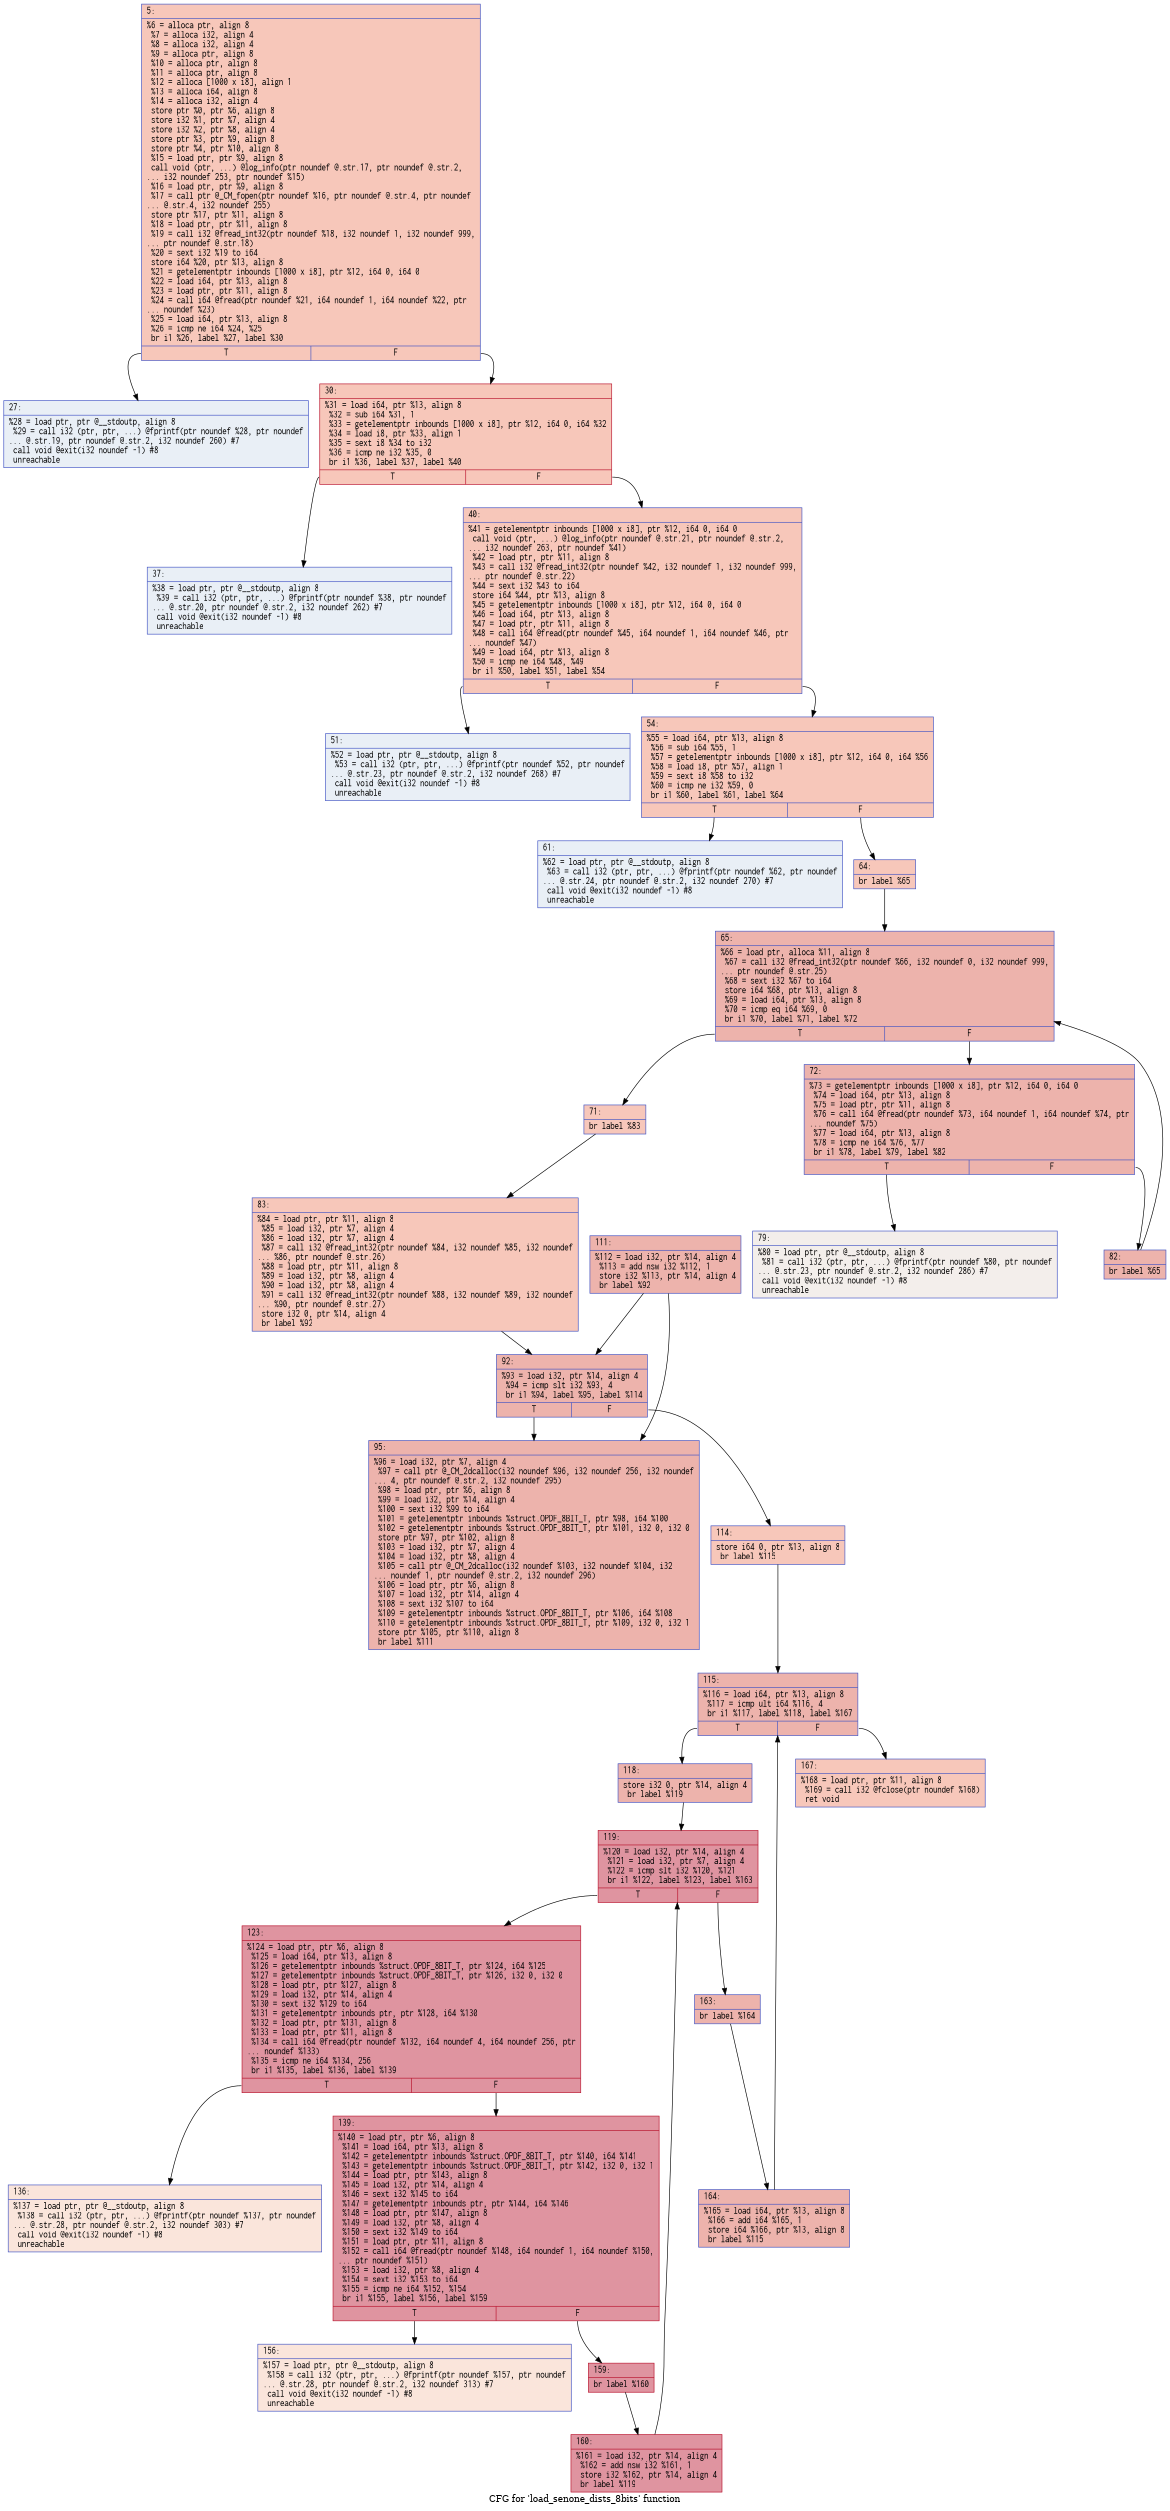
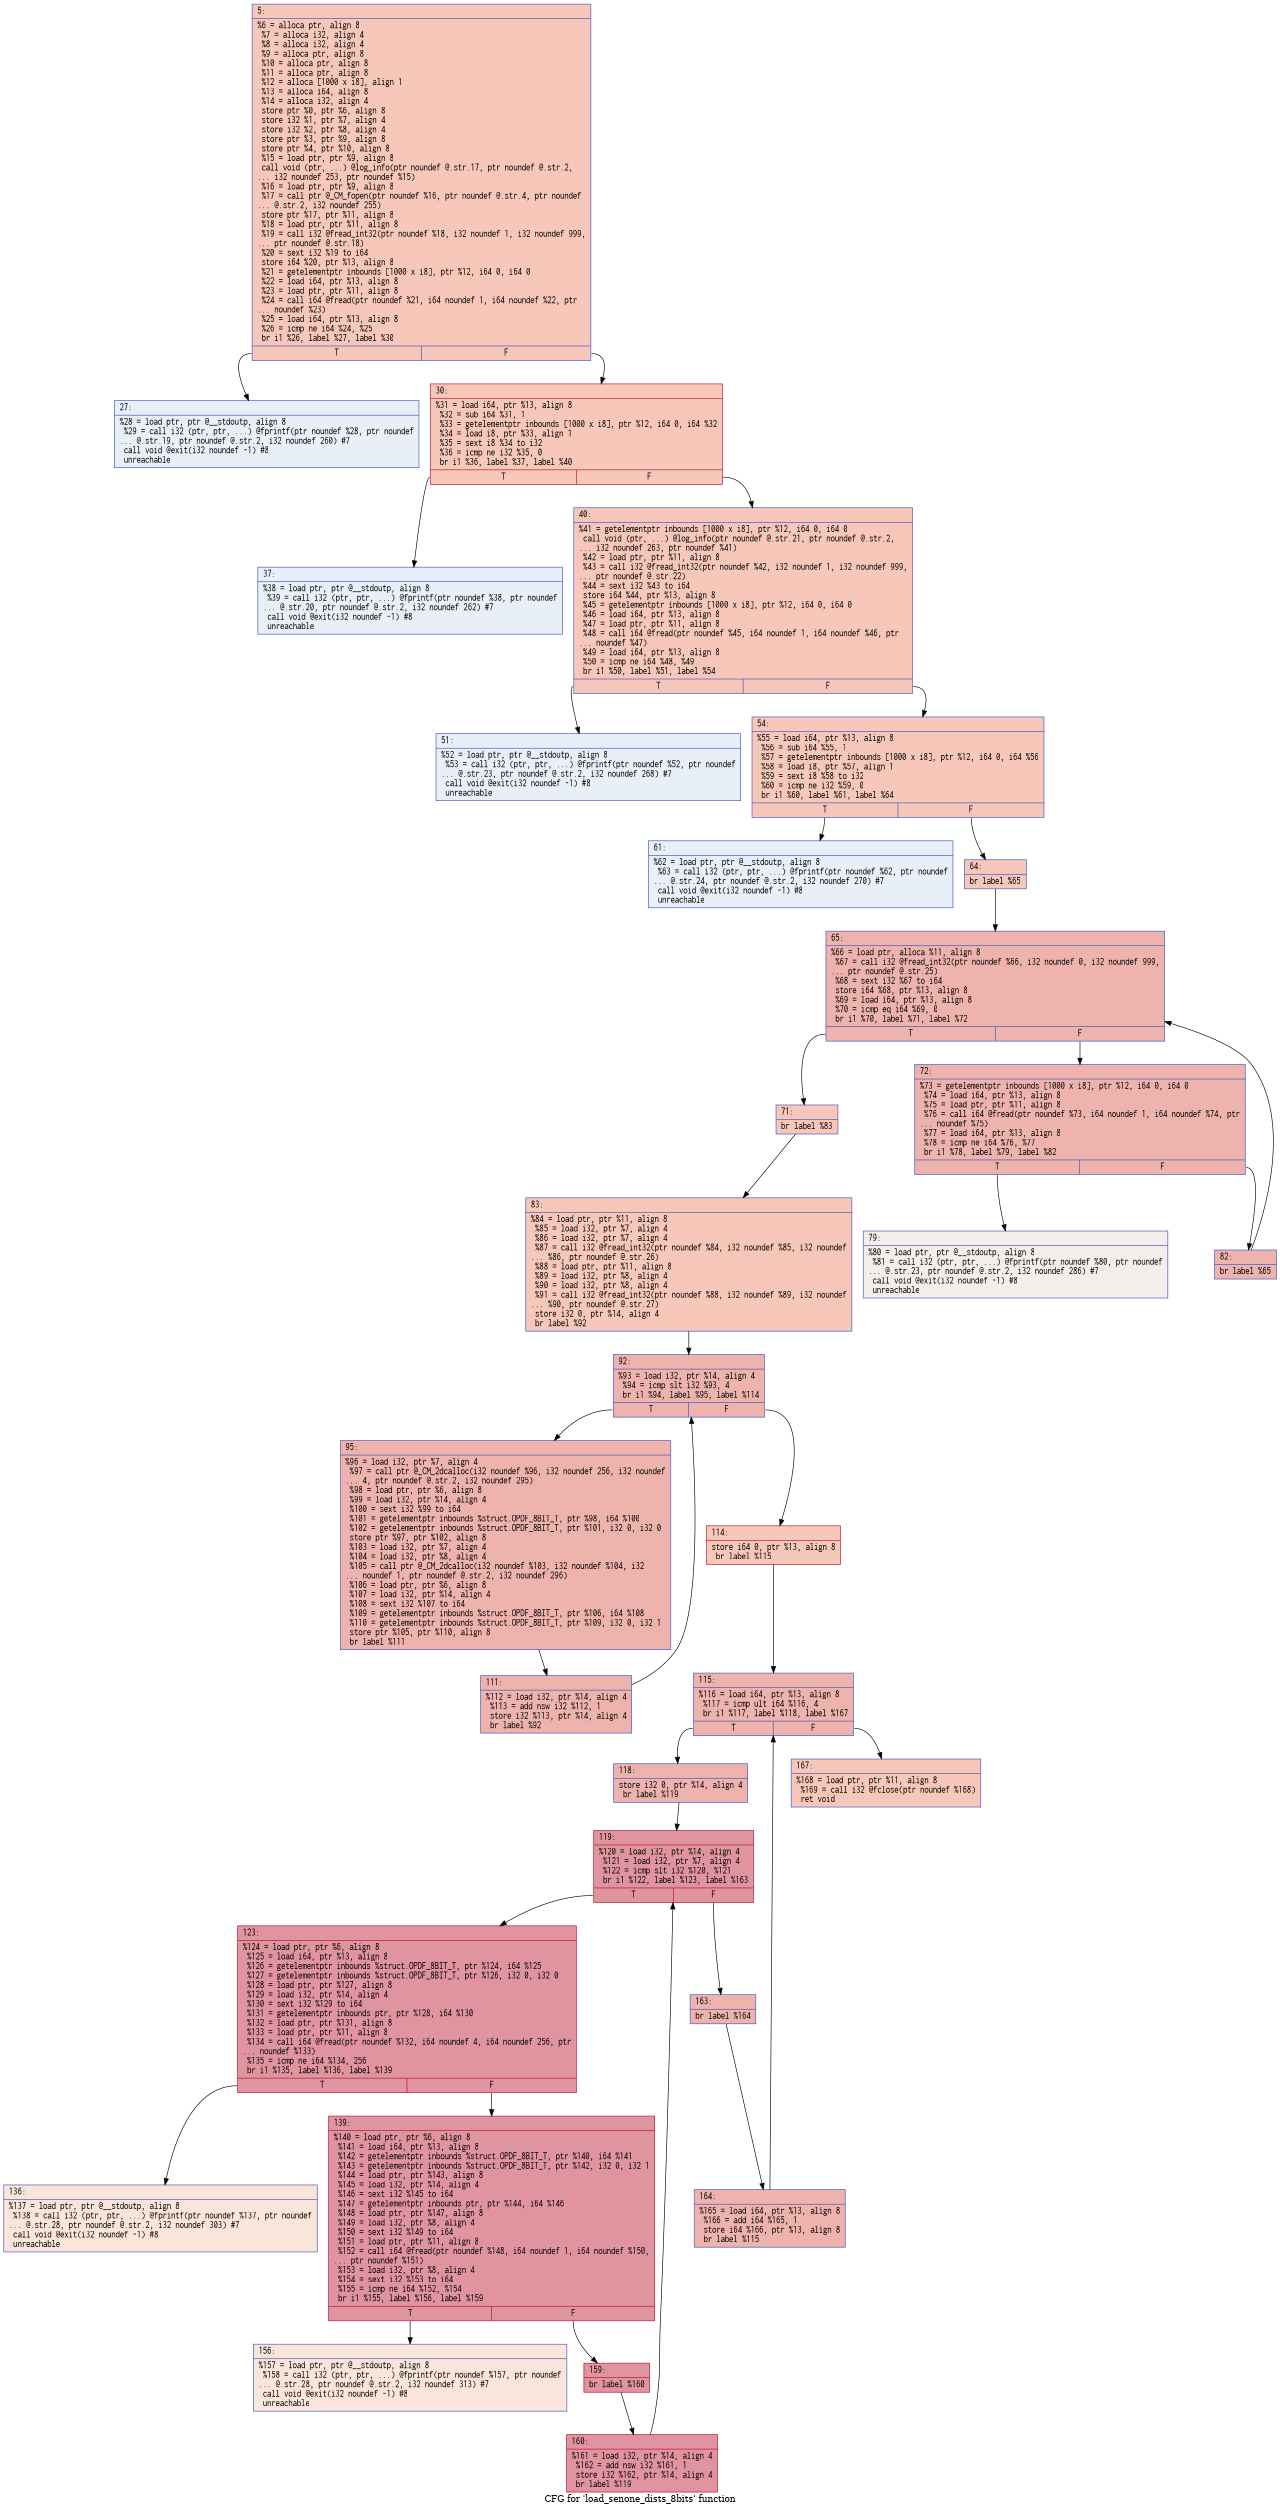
(209, 206) -> (319, 206)
(667, 1366) -> (542, 1660)
(778, 1545) -> (774, 1545)
